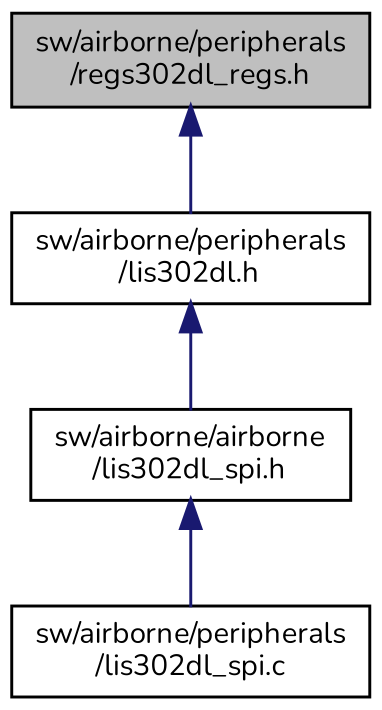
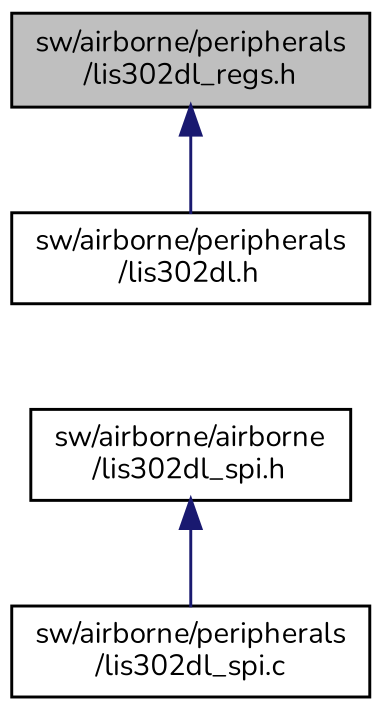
(191, 60) -> (191, 60)
(191, 372) -> none
